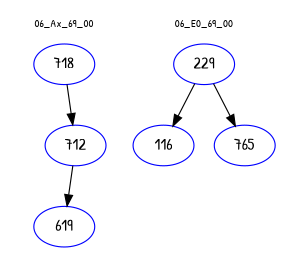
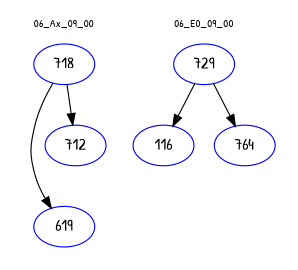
(64, 24) -> (64, 24)
(204, 24) -> (204, 24)
(204, 64) -> (204, 64)
(245, 145) -> (245, 145)
(71, 180) -> (32, 140)
